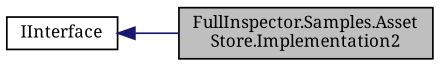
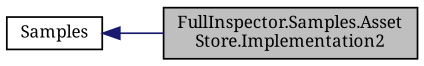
(62, 33) -> (55, 33)
